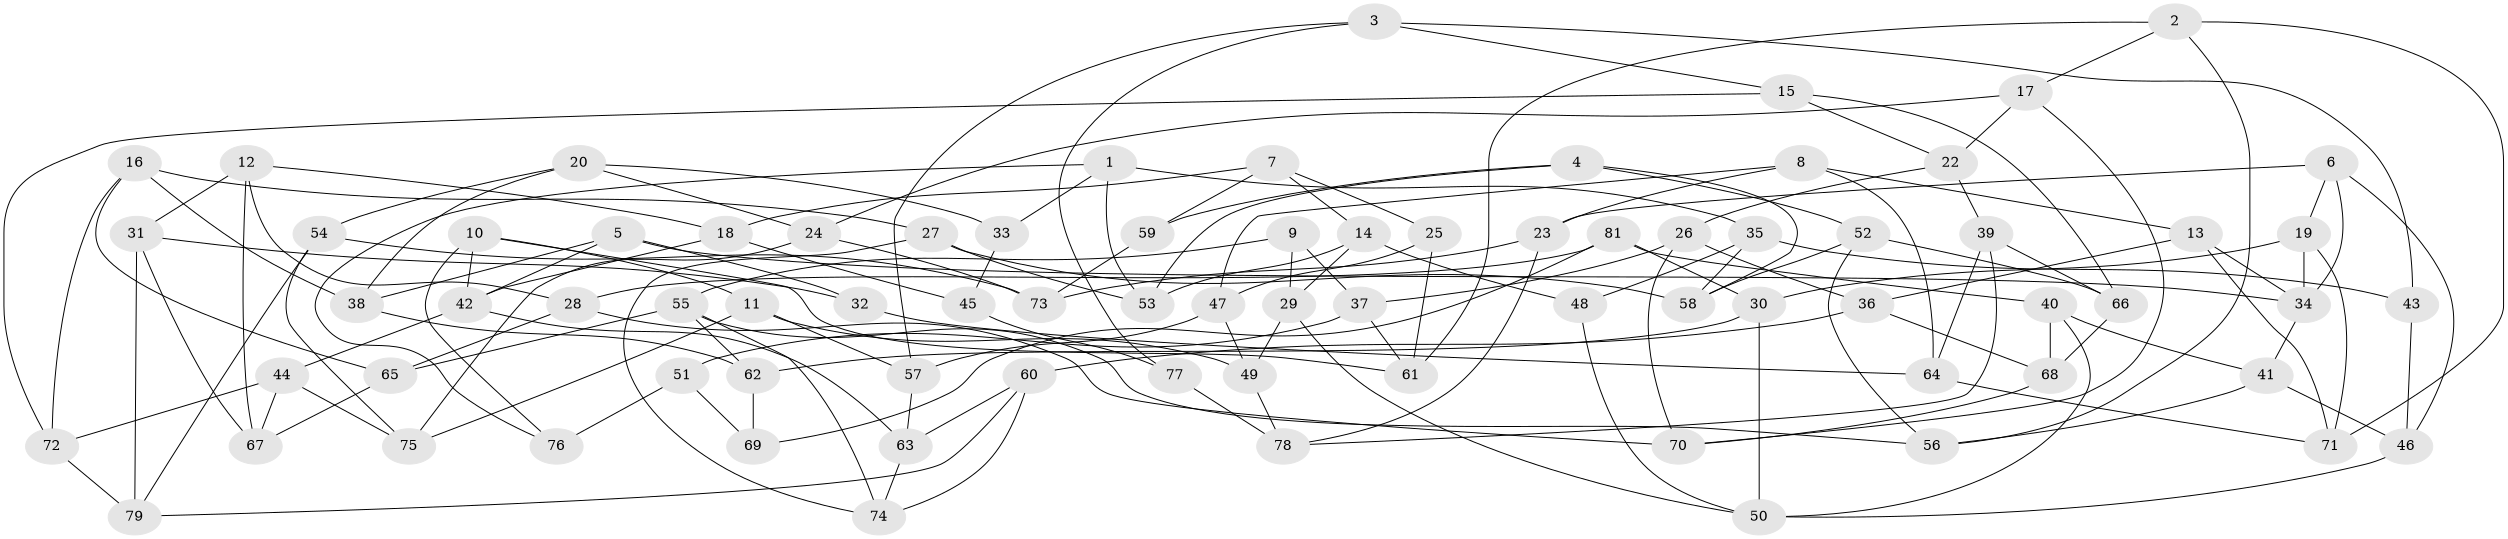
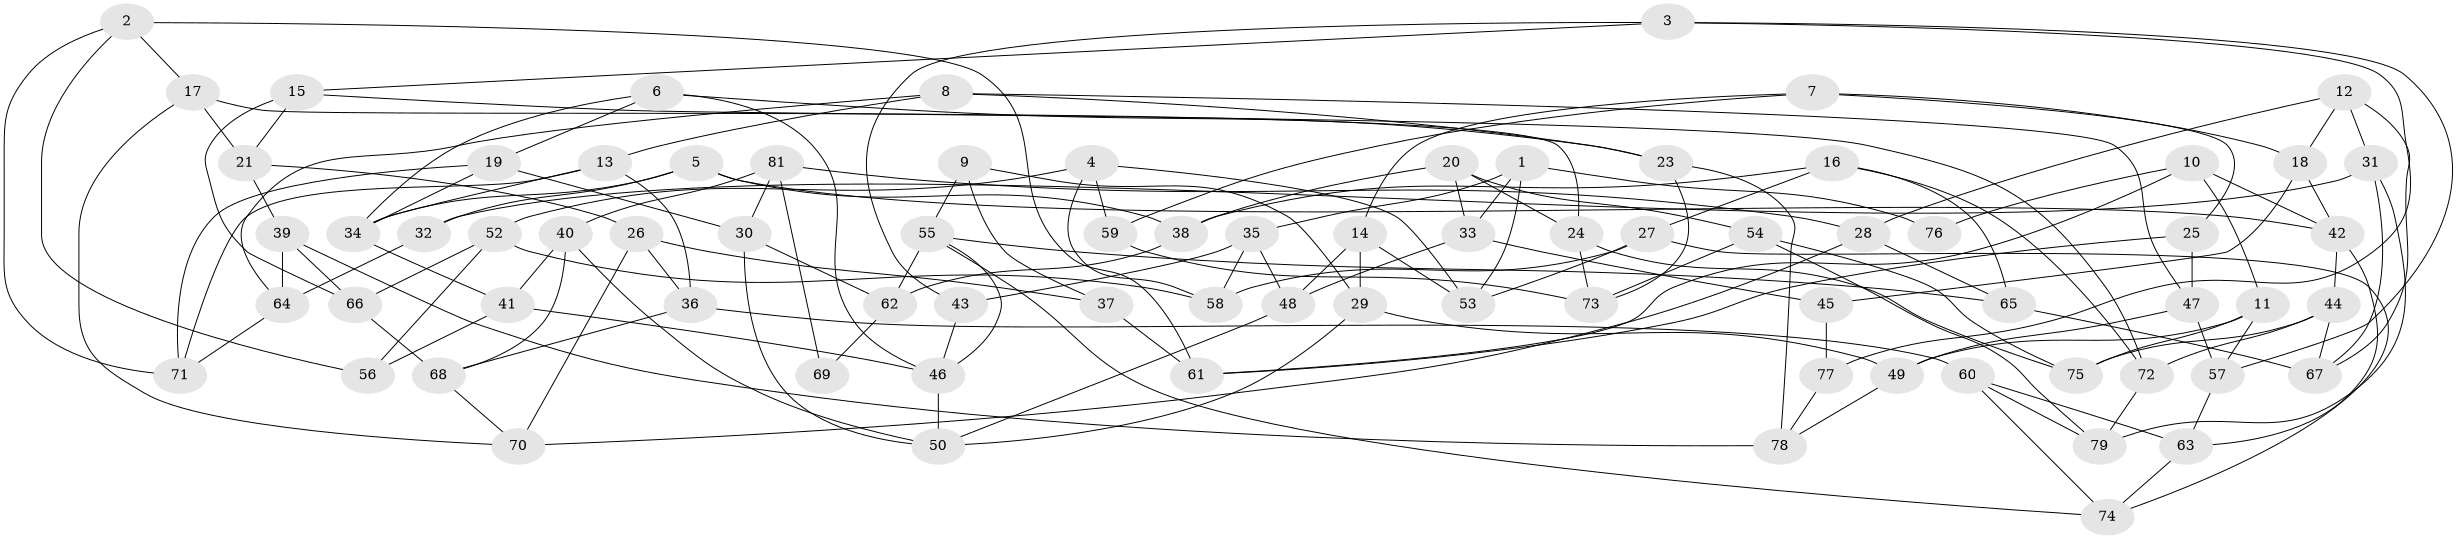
(1951, 163) -> (245, 163)
none -> (1407, 256)
(682, 376) -> none
(1142, 394) -> (1001, 305)
